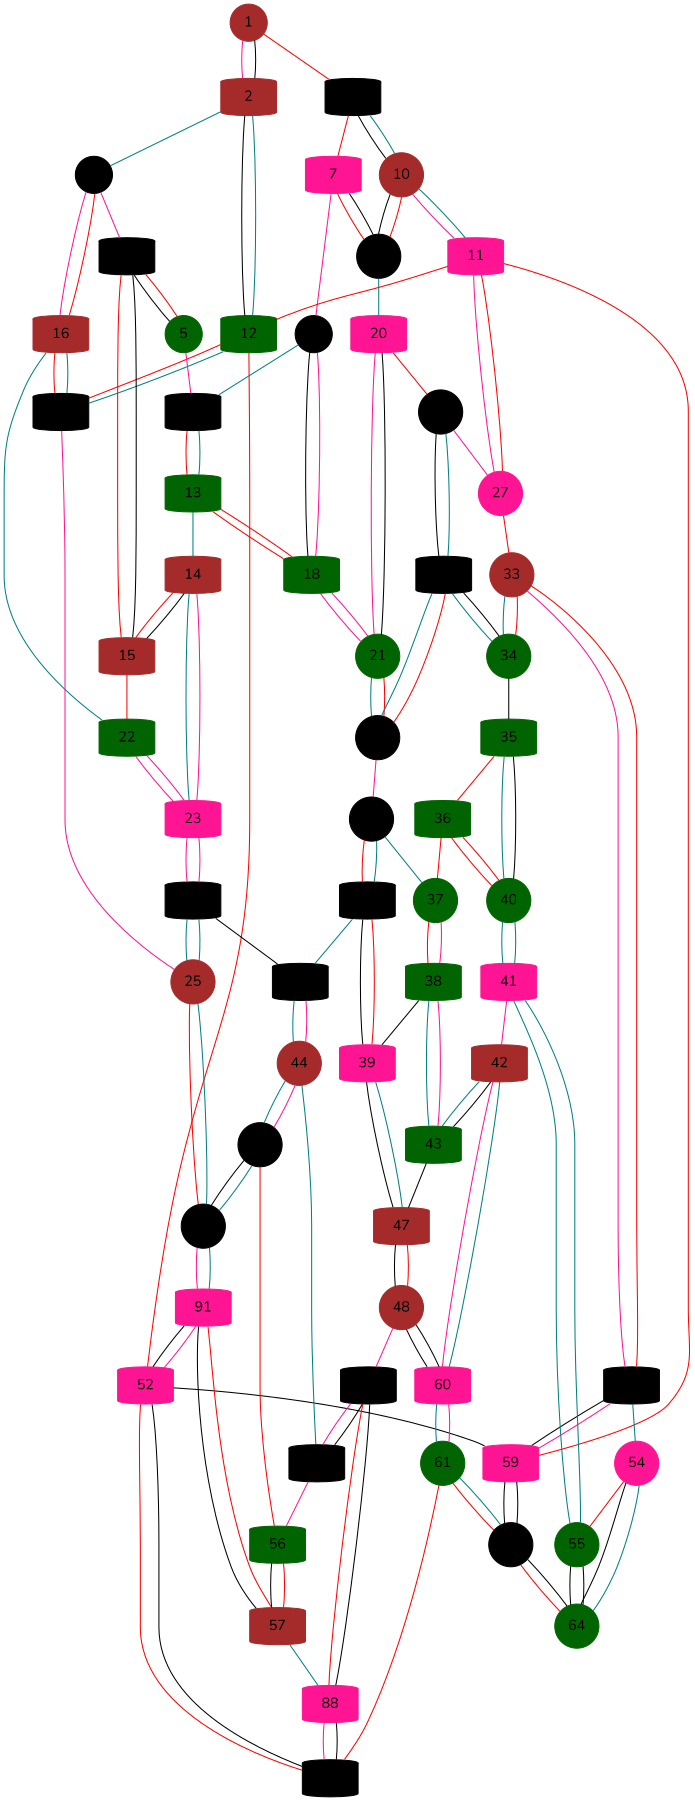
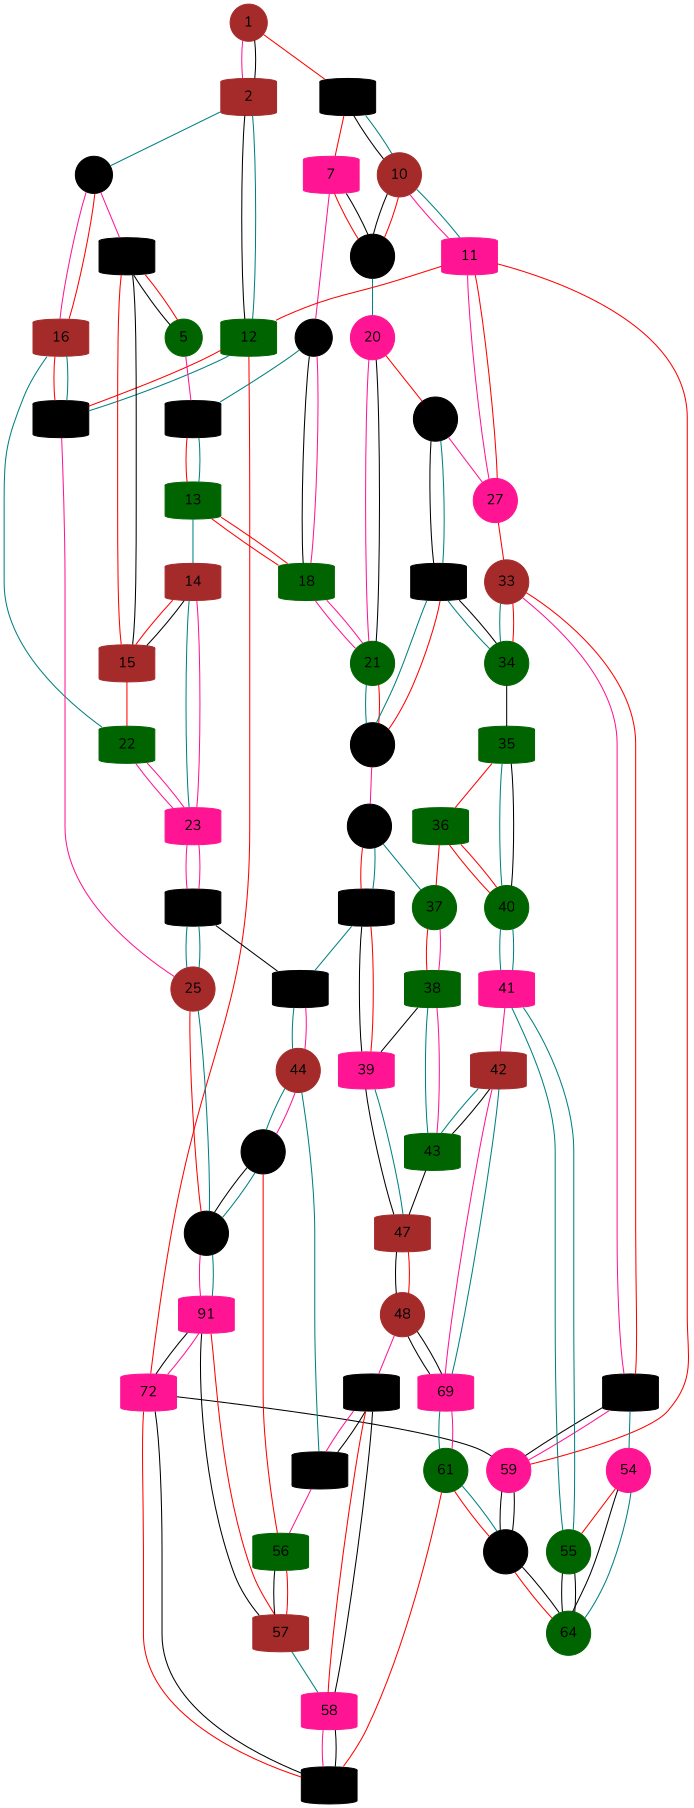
(379, 334) -> (373, 338)
(146, 1385) -> (149, 1393)
(443, 1385) -> (446, 1393)
(511, 1463) -> (509, 1470)
(330, 1704) -> (329, 1711)
